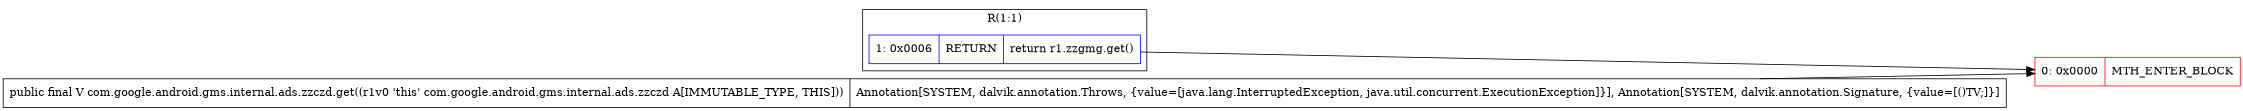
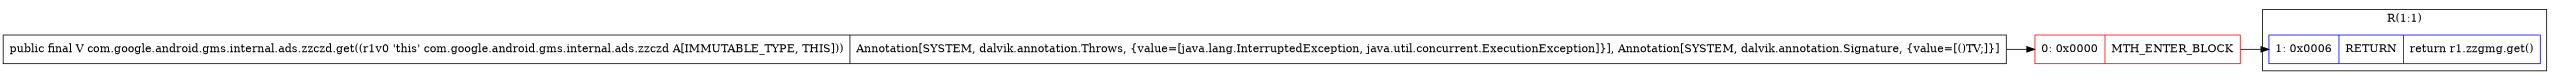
(1583, 61) -> (2251, 49)
